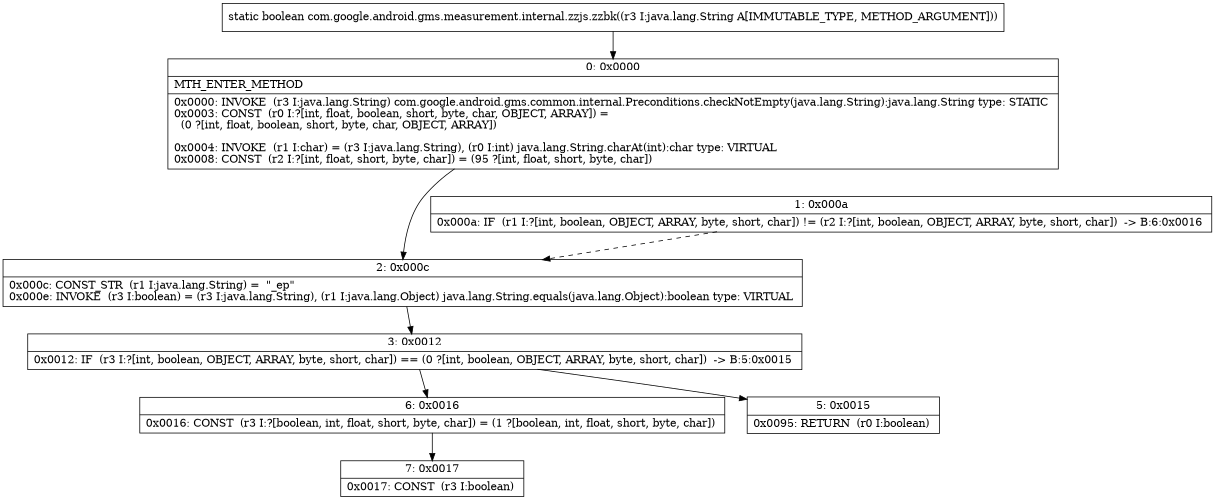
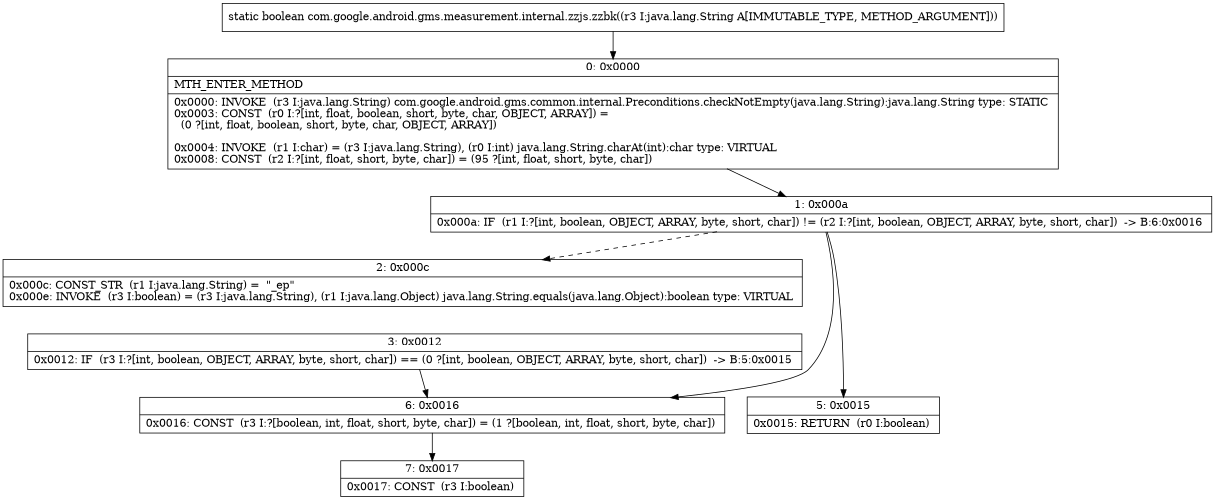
(418, 204) -> (753, 181)
(409, 317) -> none
none -> (811, 365)
(639, 383) -> (840, 310)
(843, 424) -> (843, 424)
